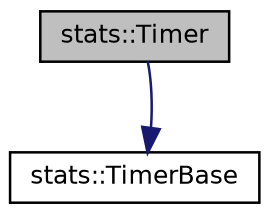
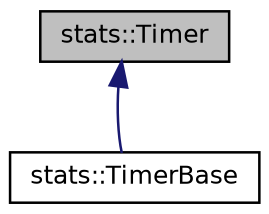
(151, 95) -> (118, 120)
